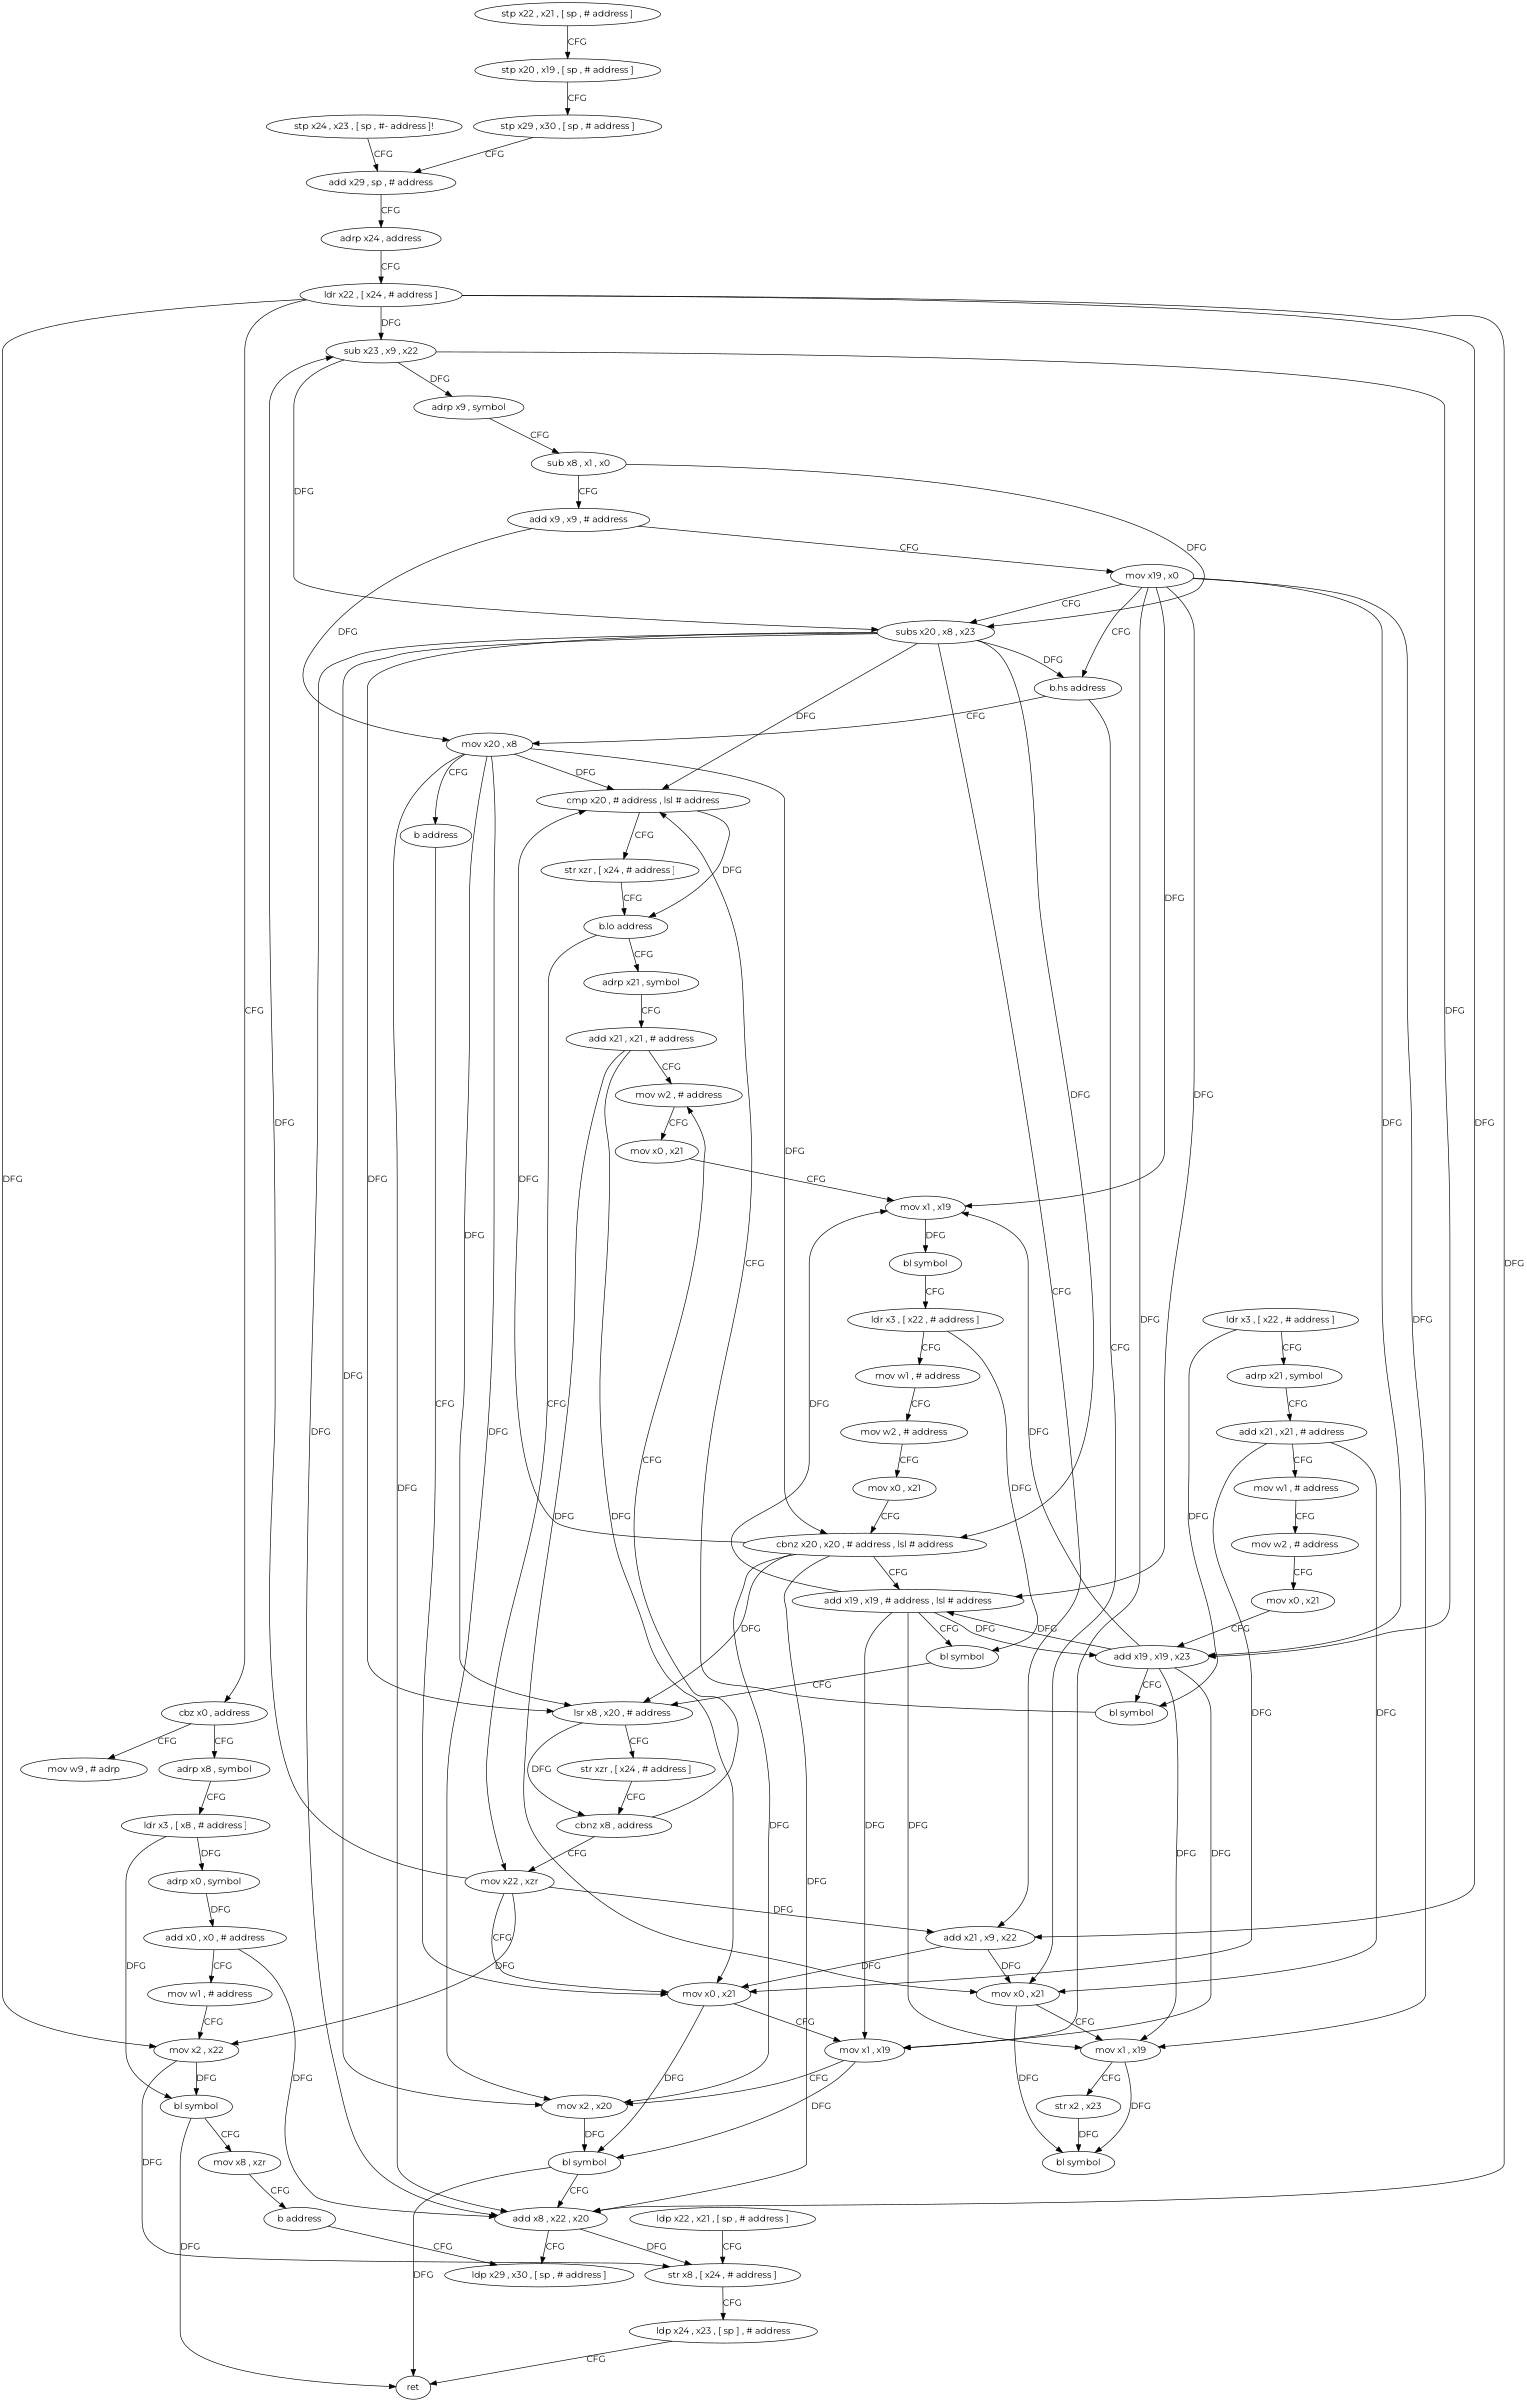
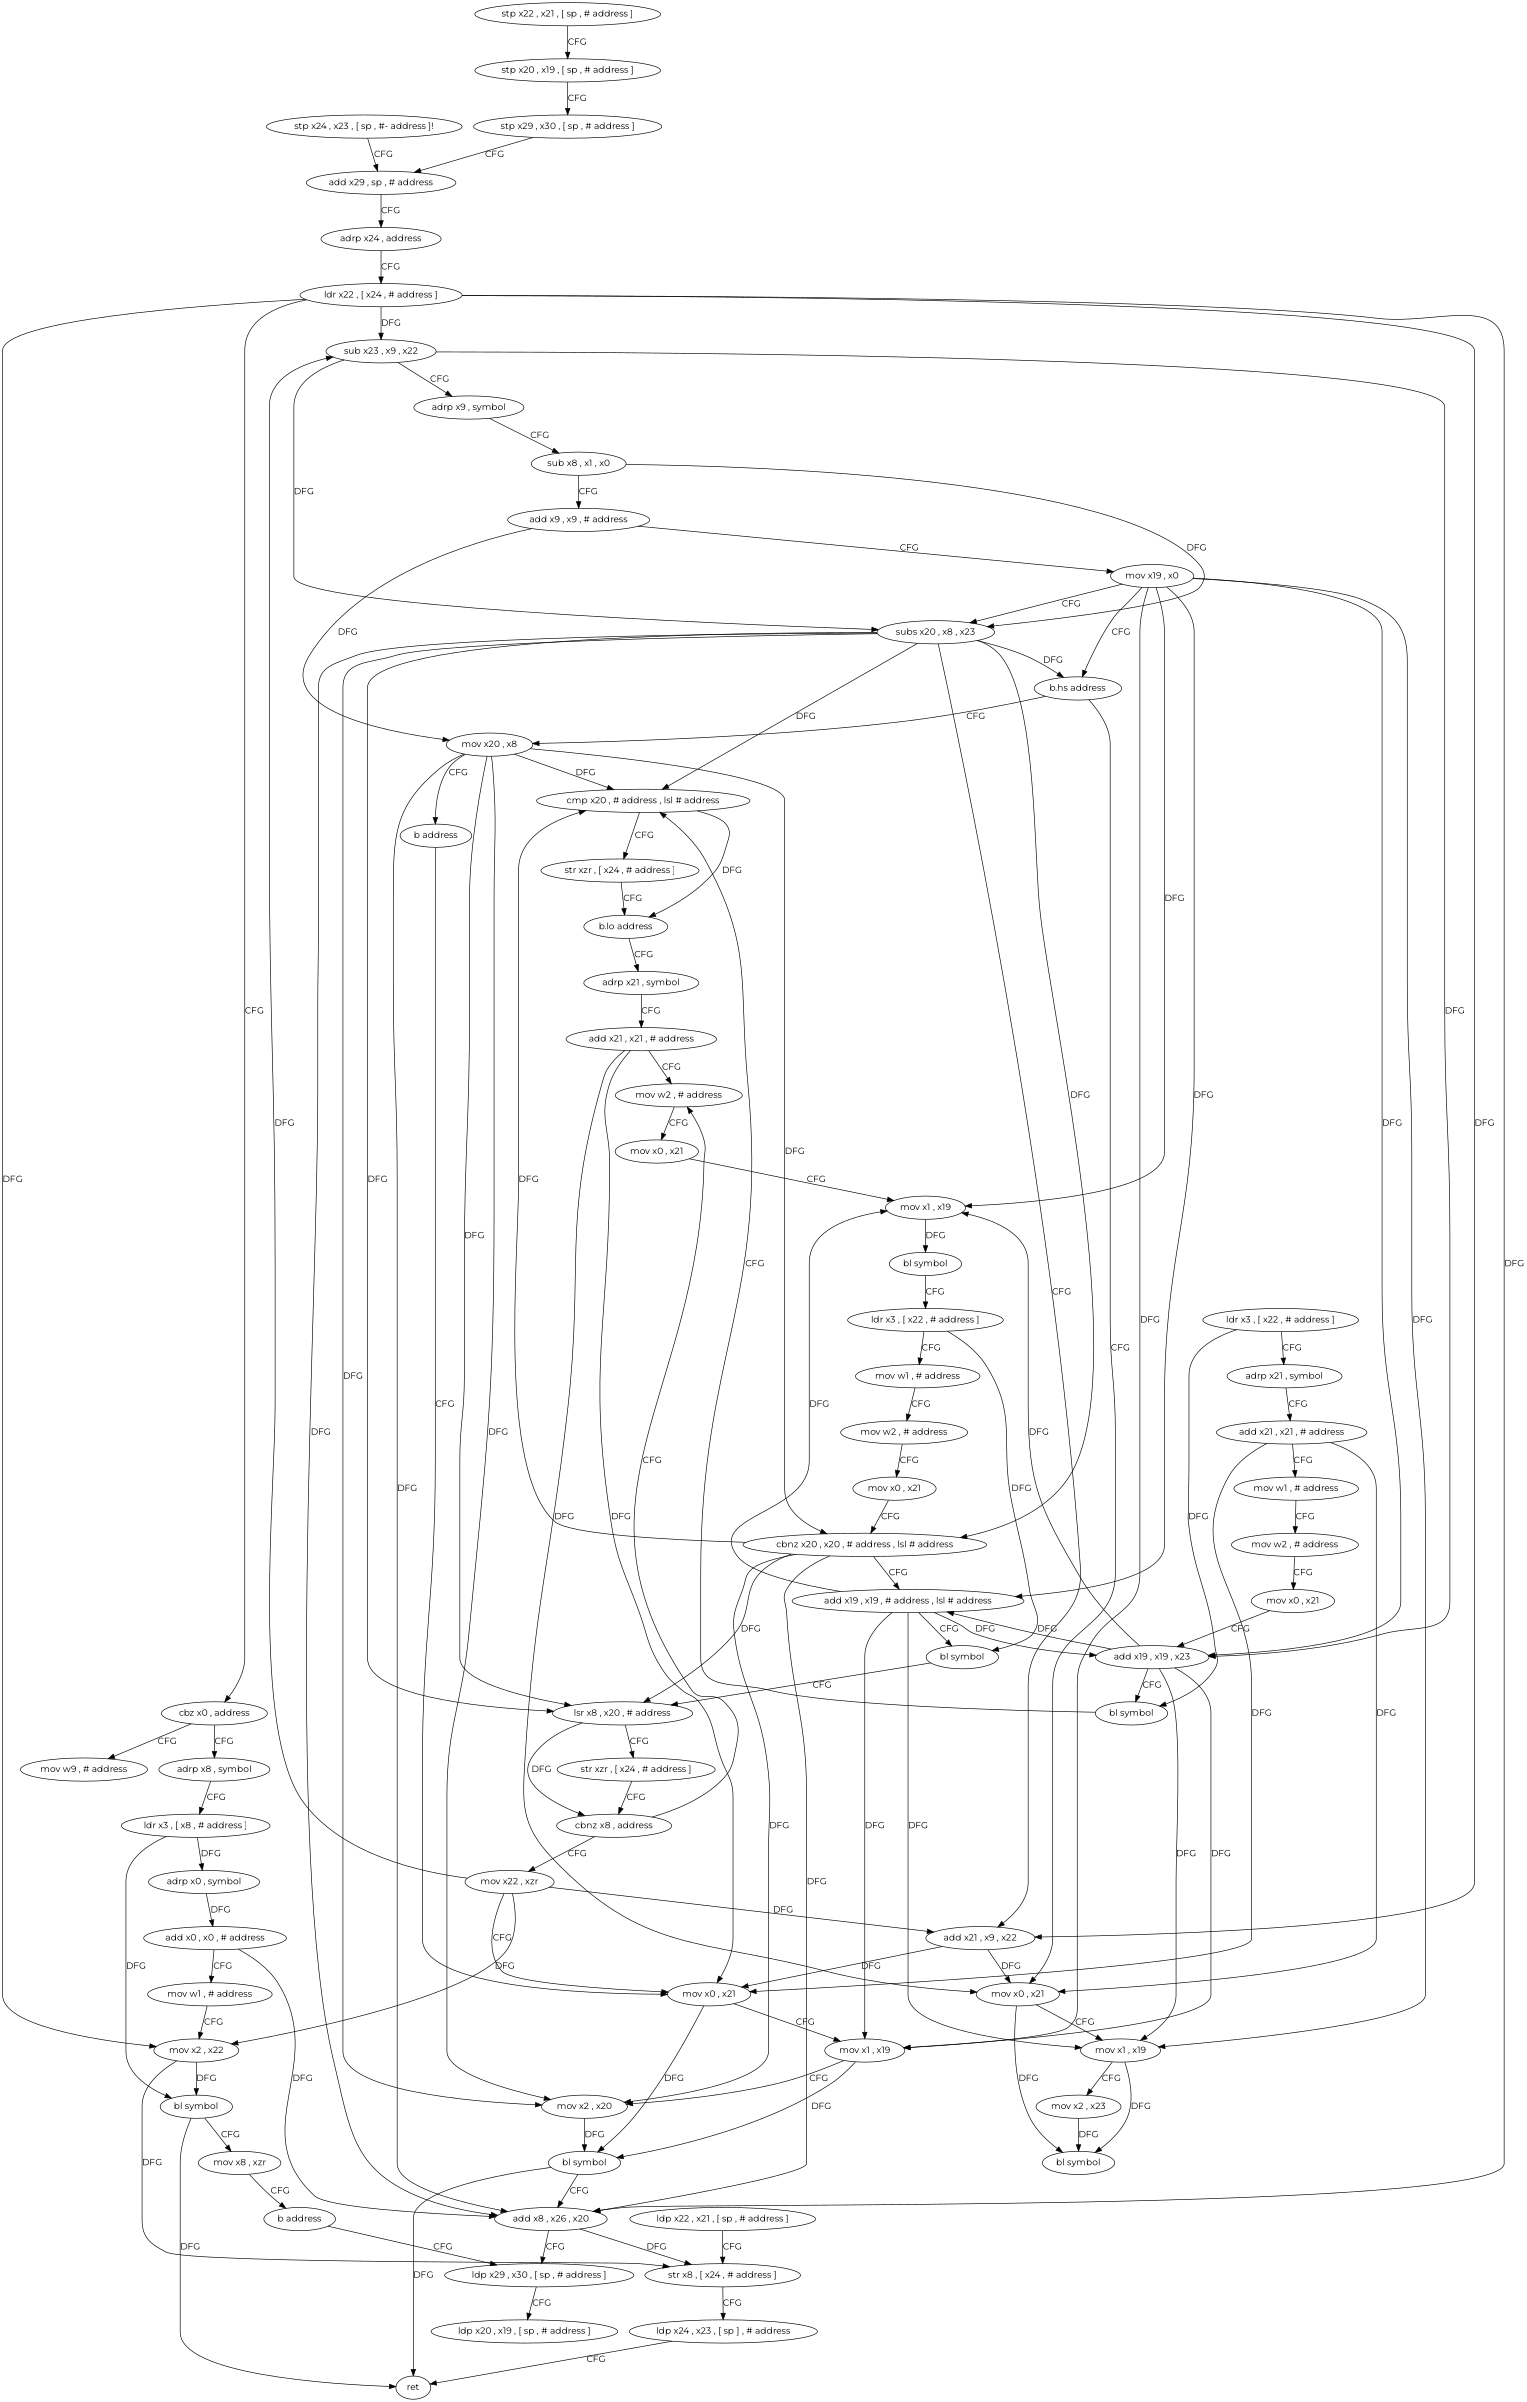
(440, 379) -> (440, 379)
(547, 1391) -> none
(84, 1770) -> (84, 1770)
(1079, 2107) -> (1079, 2107)
(551, 2219) -> (551, 2219)
none -> (524, 2331)
